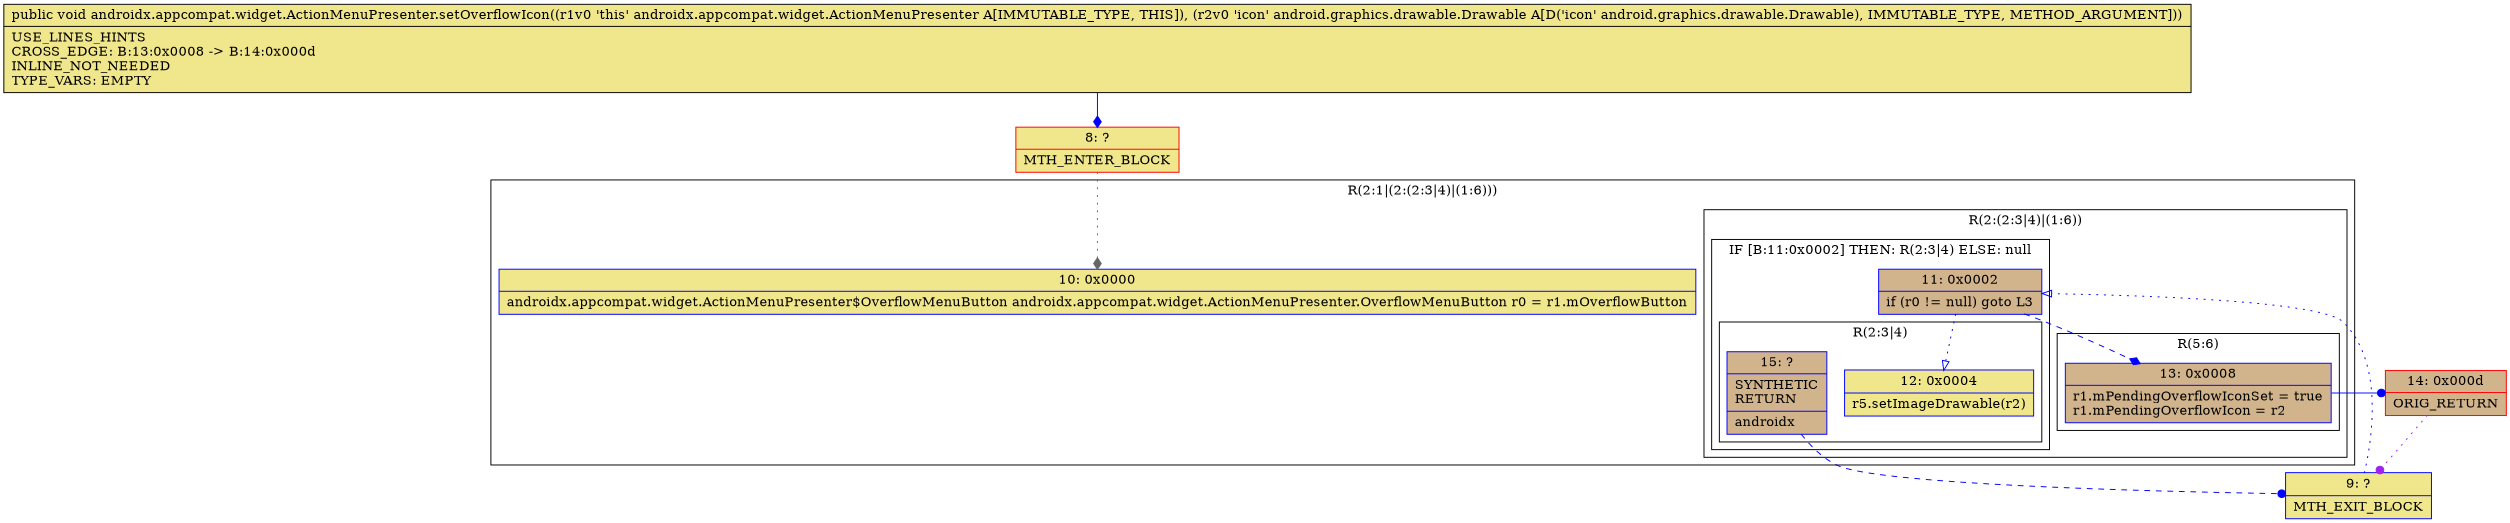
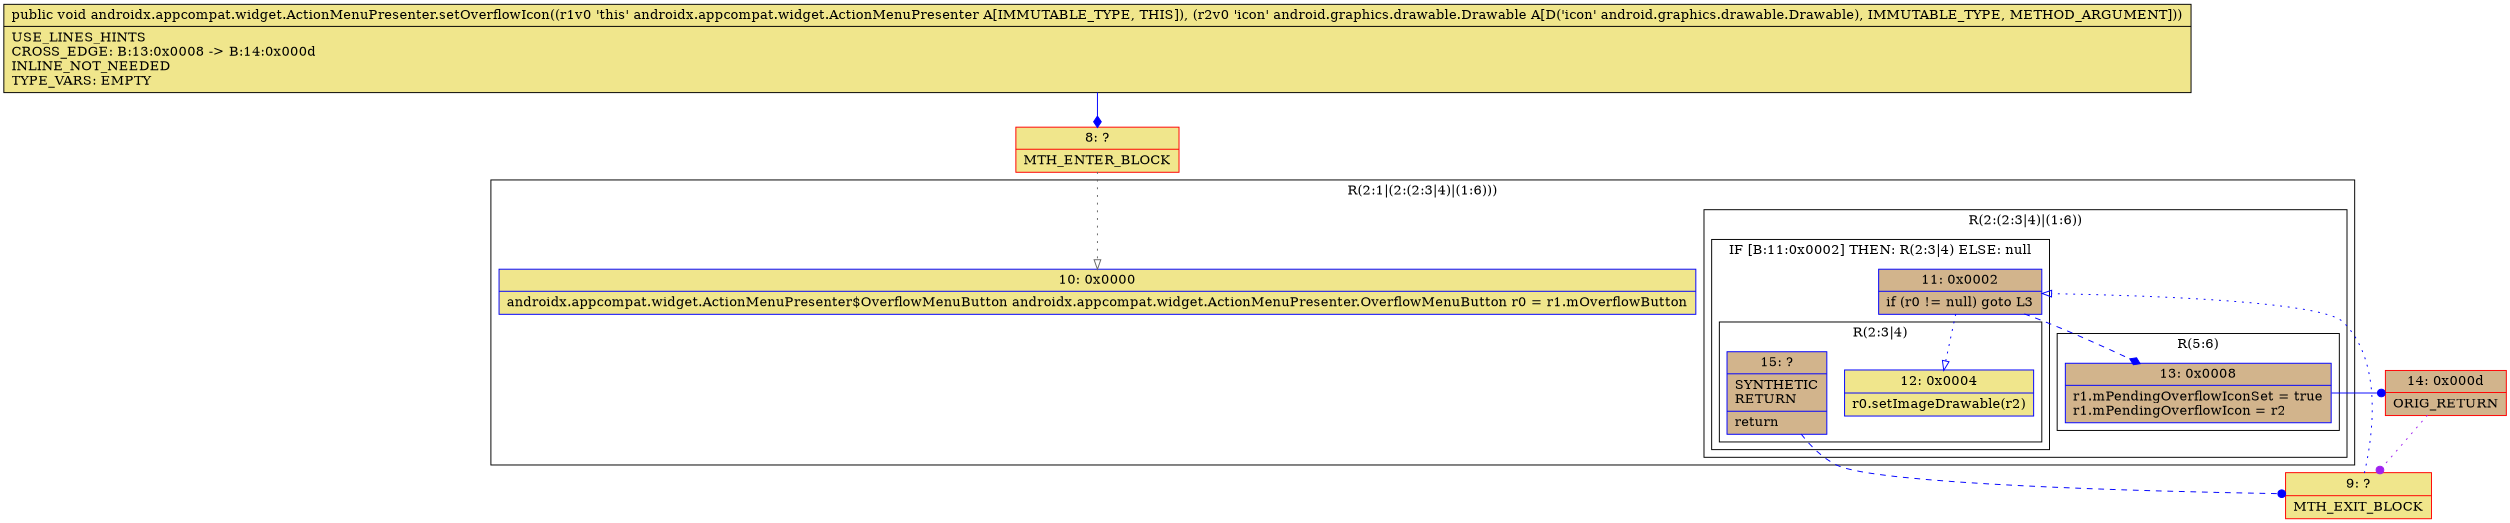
(1097, 216) -> (1097, 216)
(1939, 404) -> (1939, 404)
(1765, 422) -> (1757, 422)
(2359, 496) -> (2359, 496)
